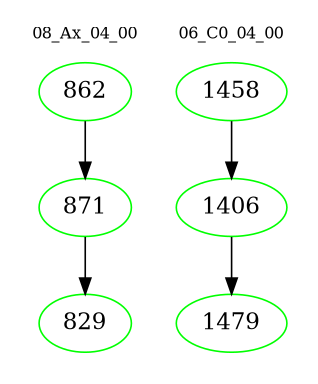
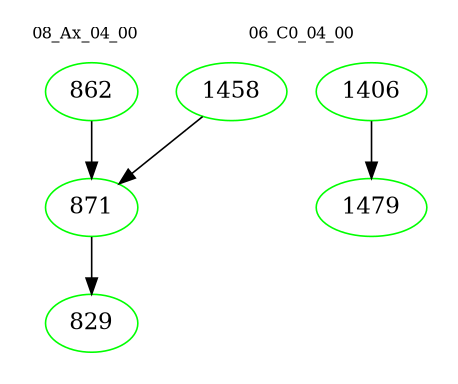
(232, 142) -> (174, 139)
